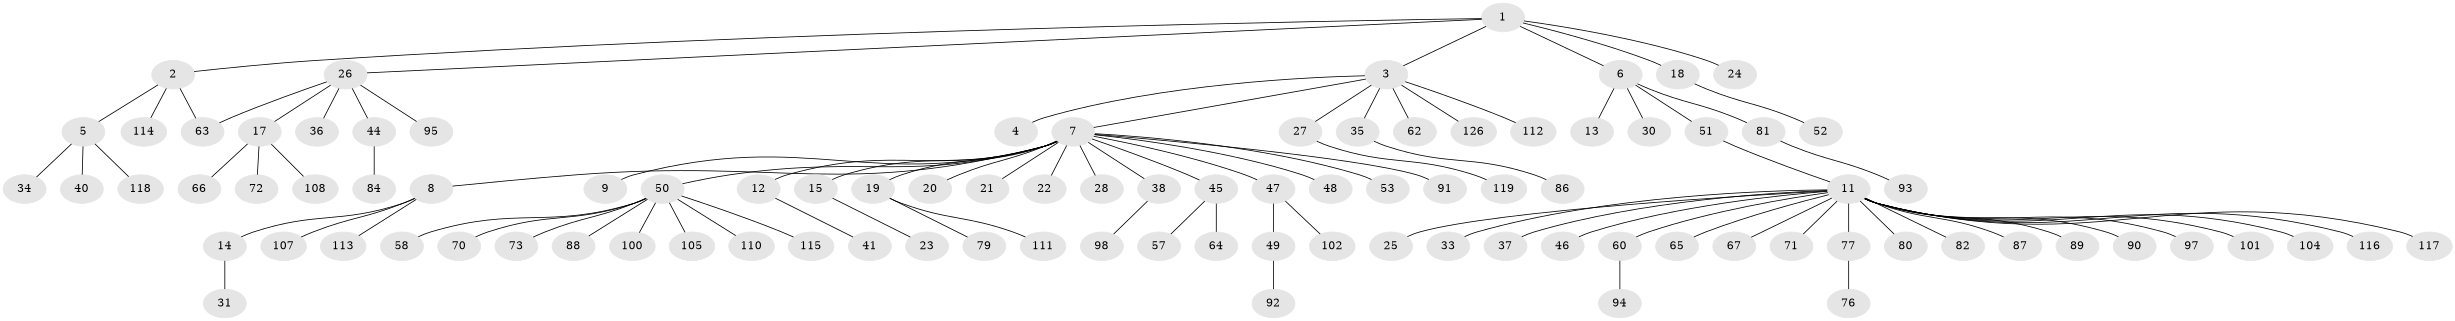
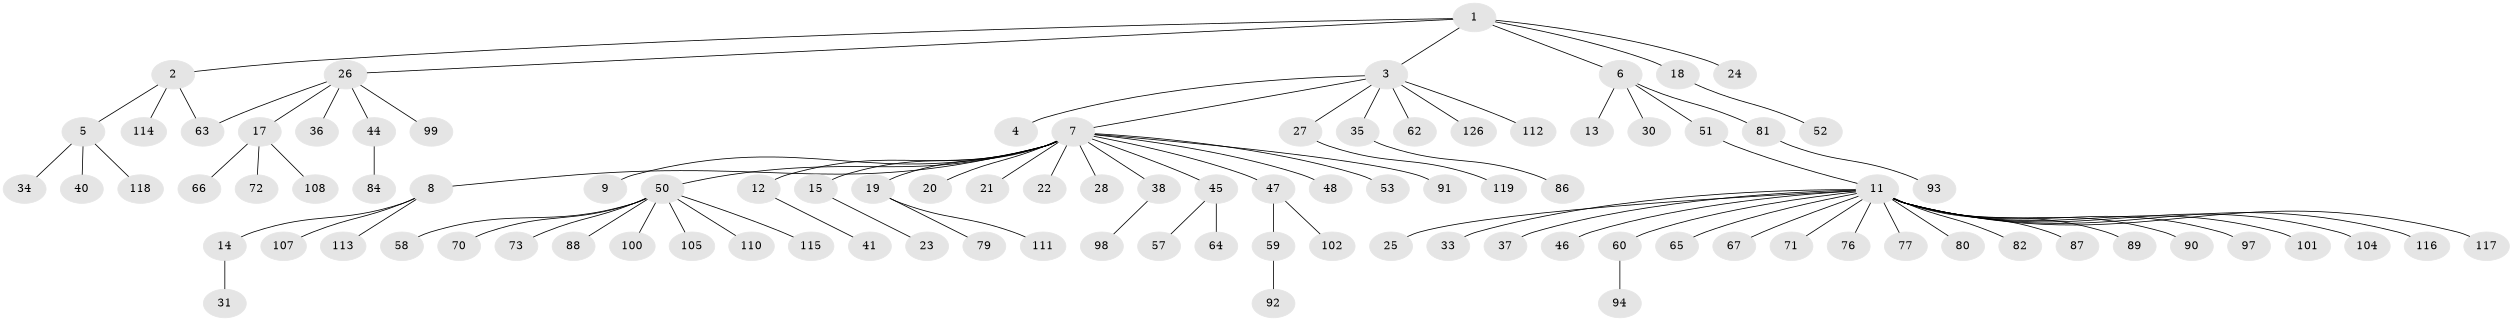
(431, 132) -> (431, 132)
(1273, 246) -> (1273, 246)
(1849, 275) -> (1863, 218)
